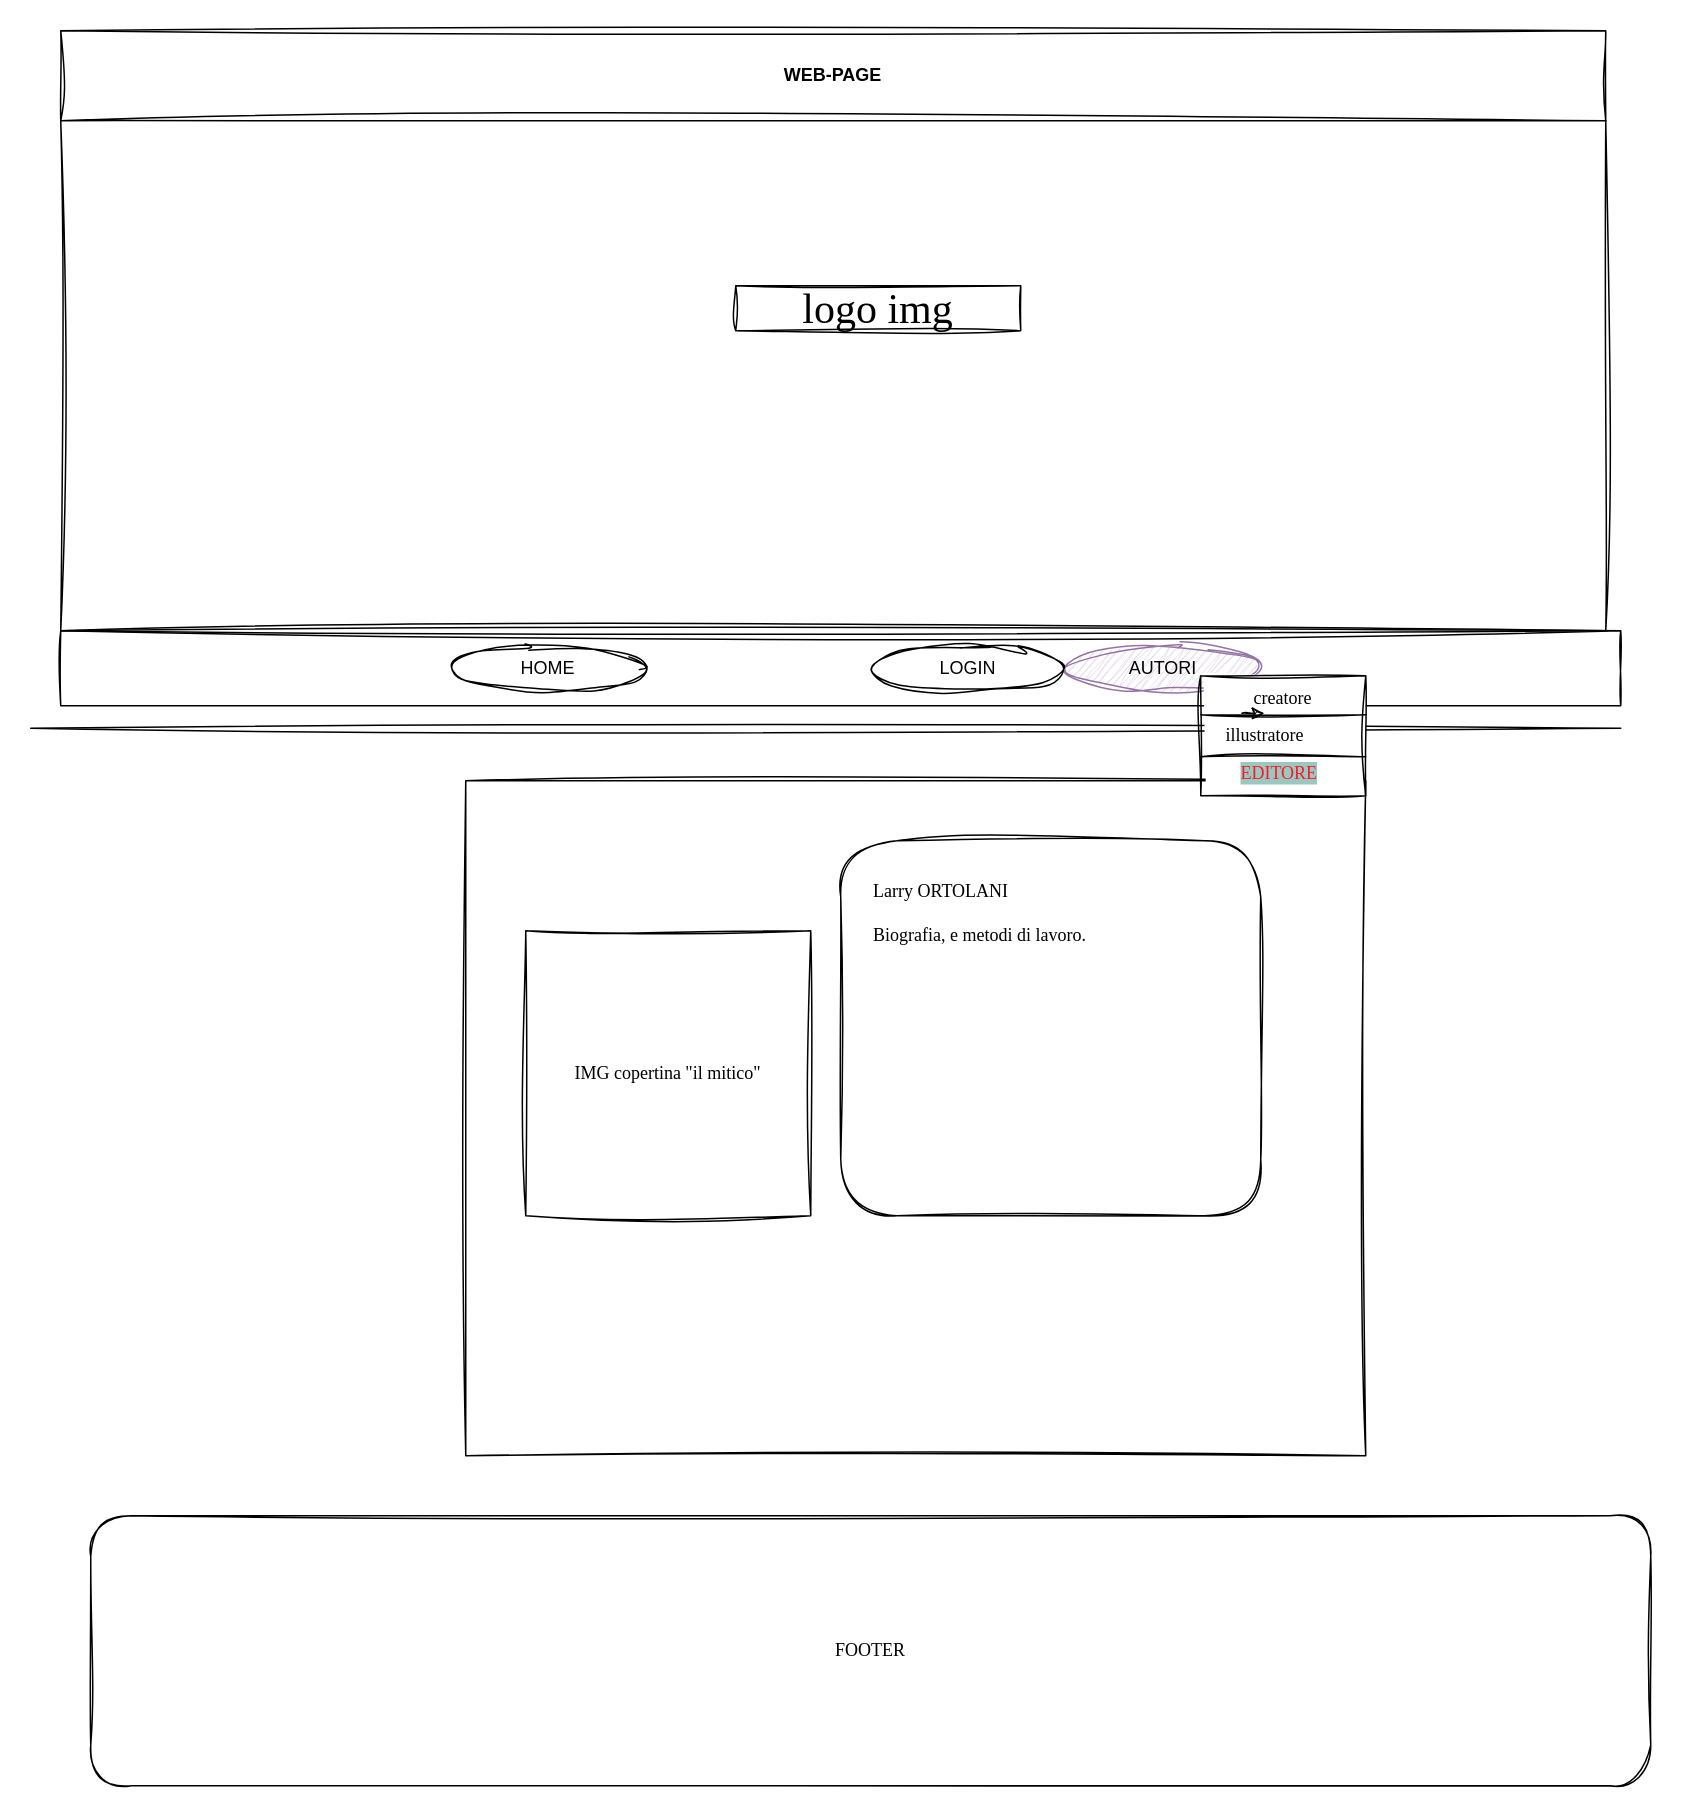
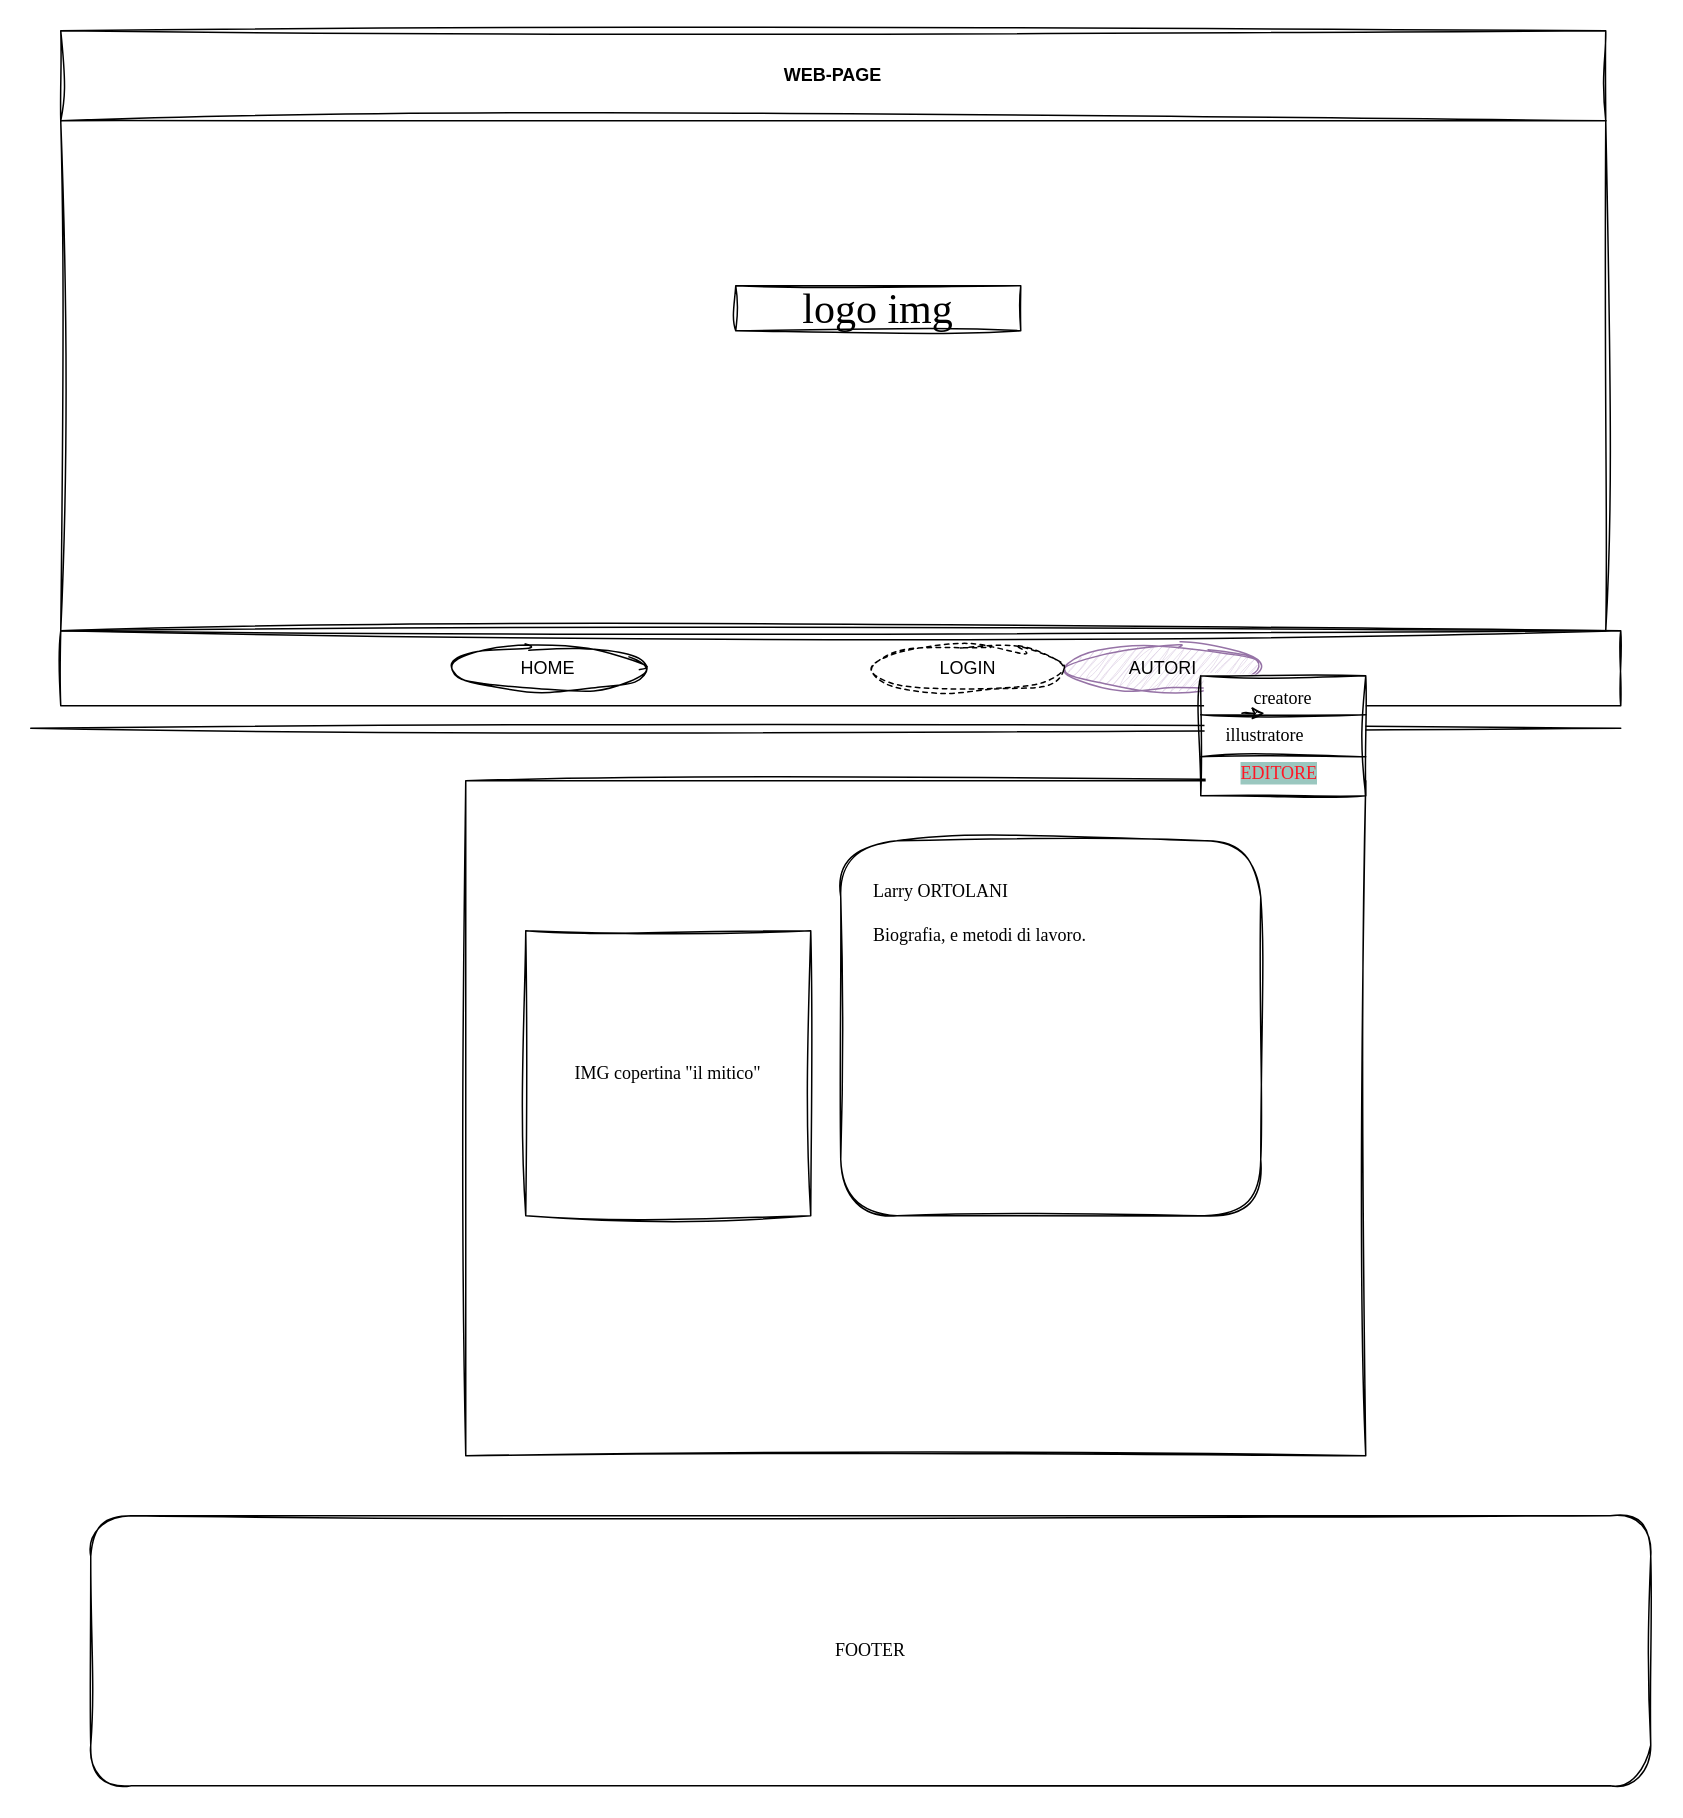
(968, 668) -> (968, 668)
